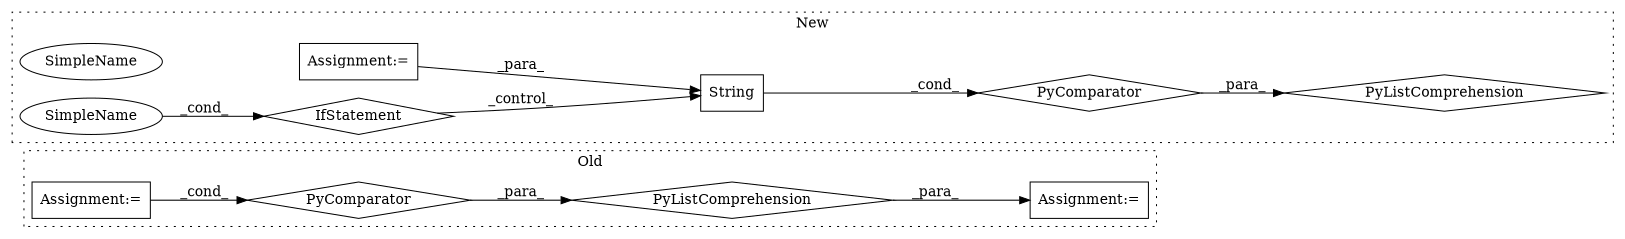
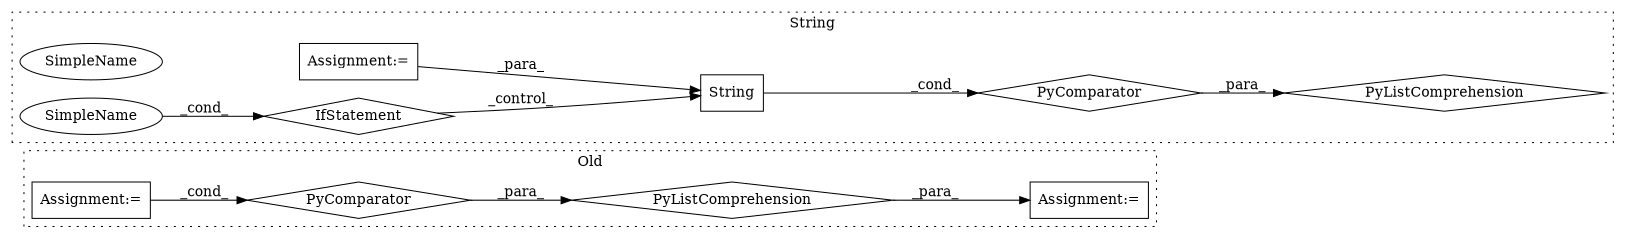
(813, 24) -> (813, 24)
